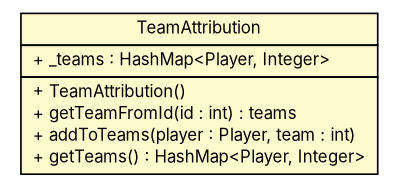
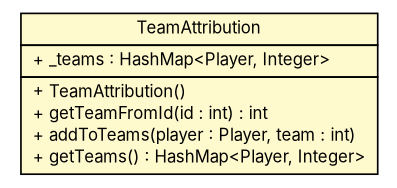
(165, 114) -> (151, 114)
